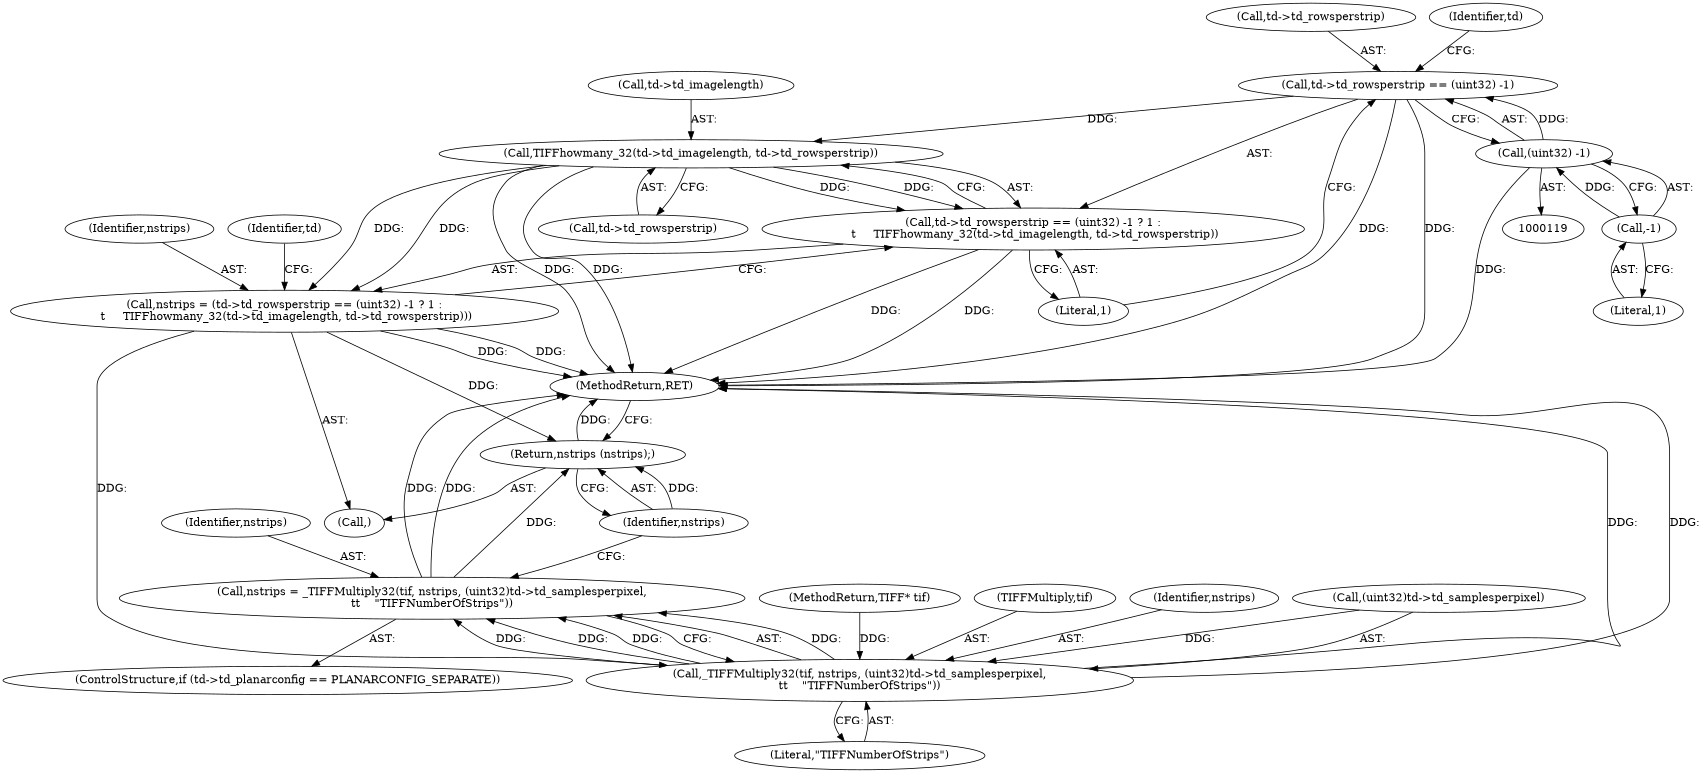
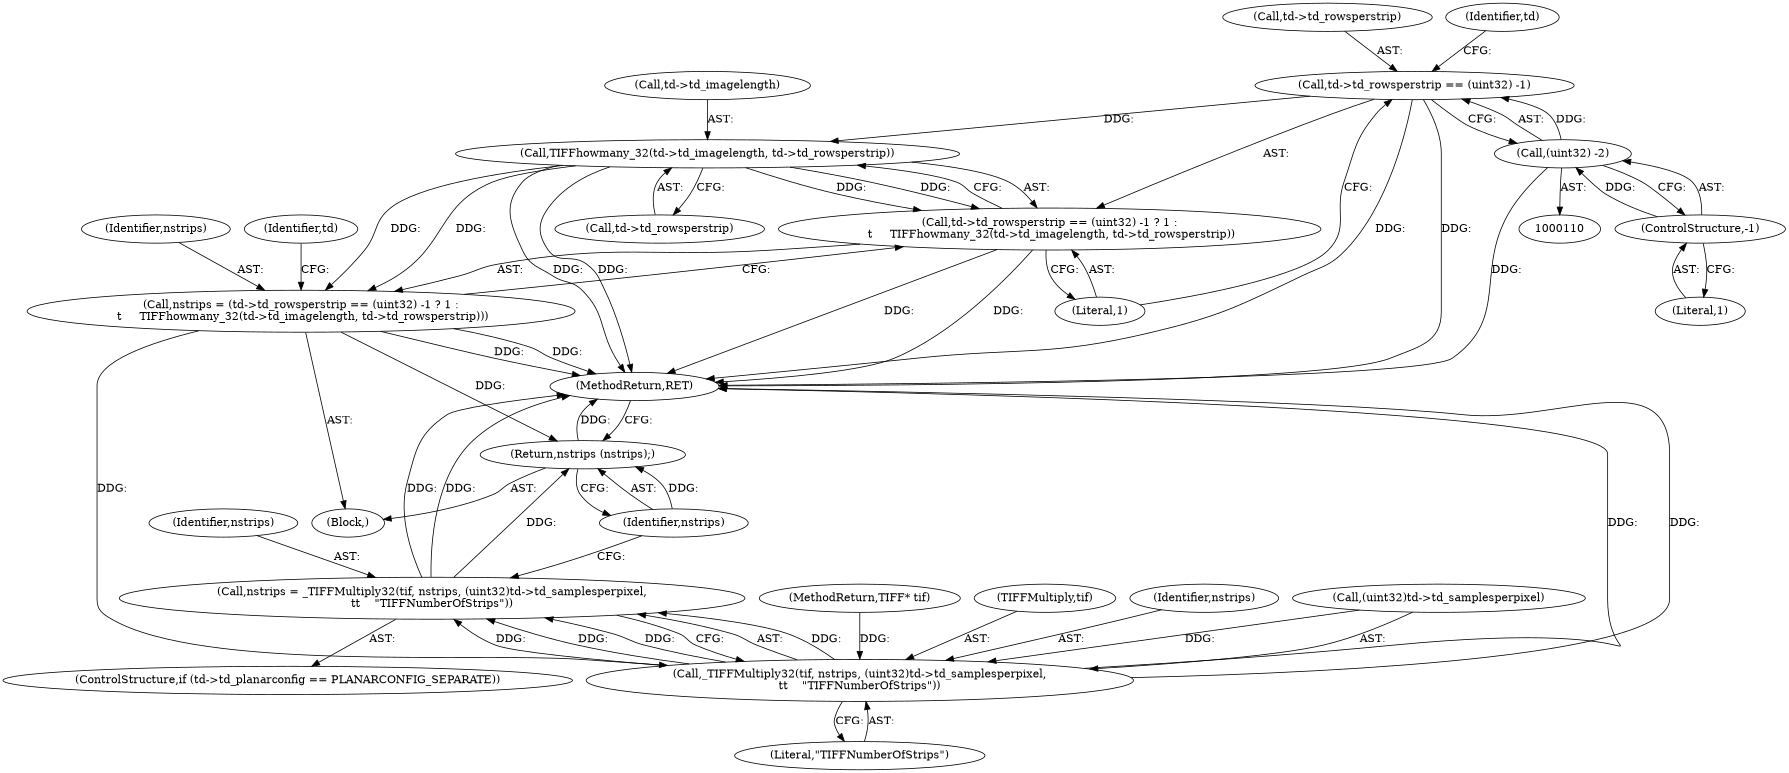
(1544, 154) -> (1563, 154)
(1543, 229) -> (1560, 229)
(1639, 229) -> (1700, 229)
(354, 523) -> (348, 523)
